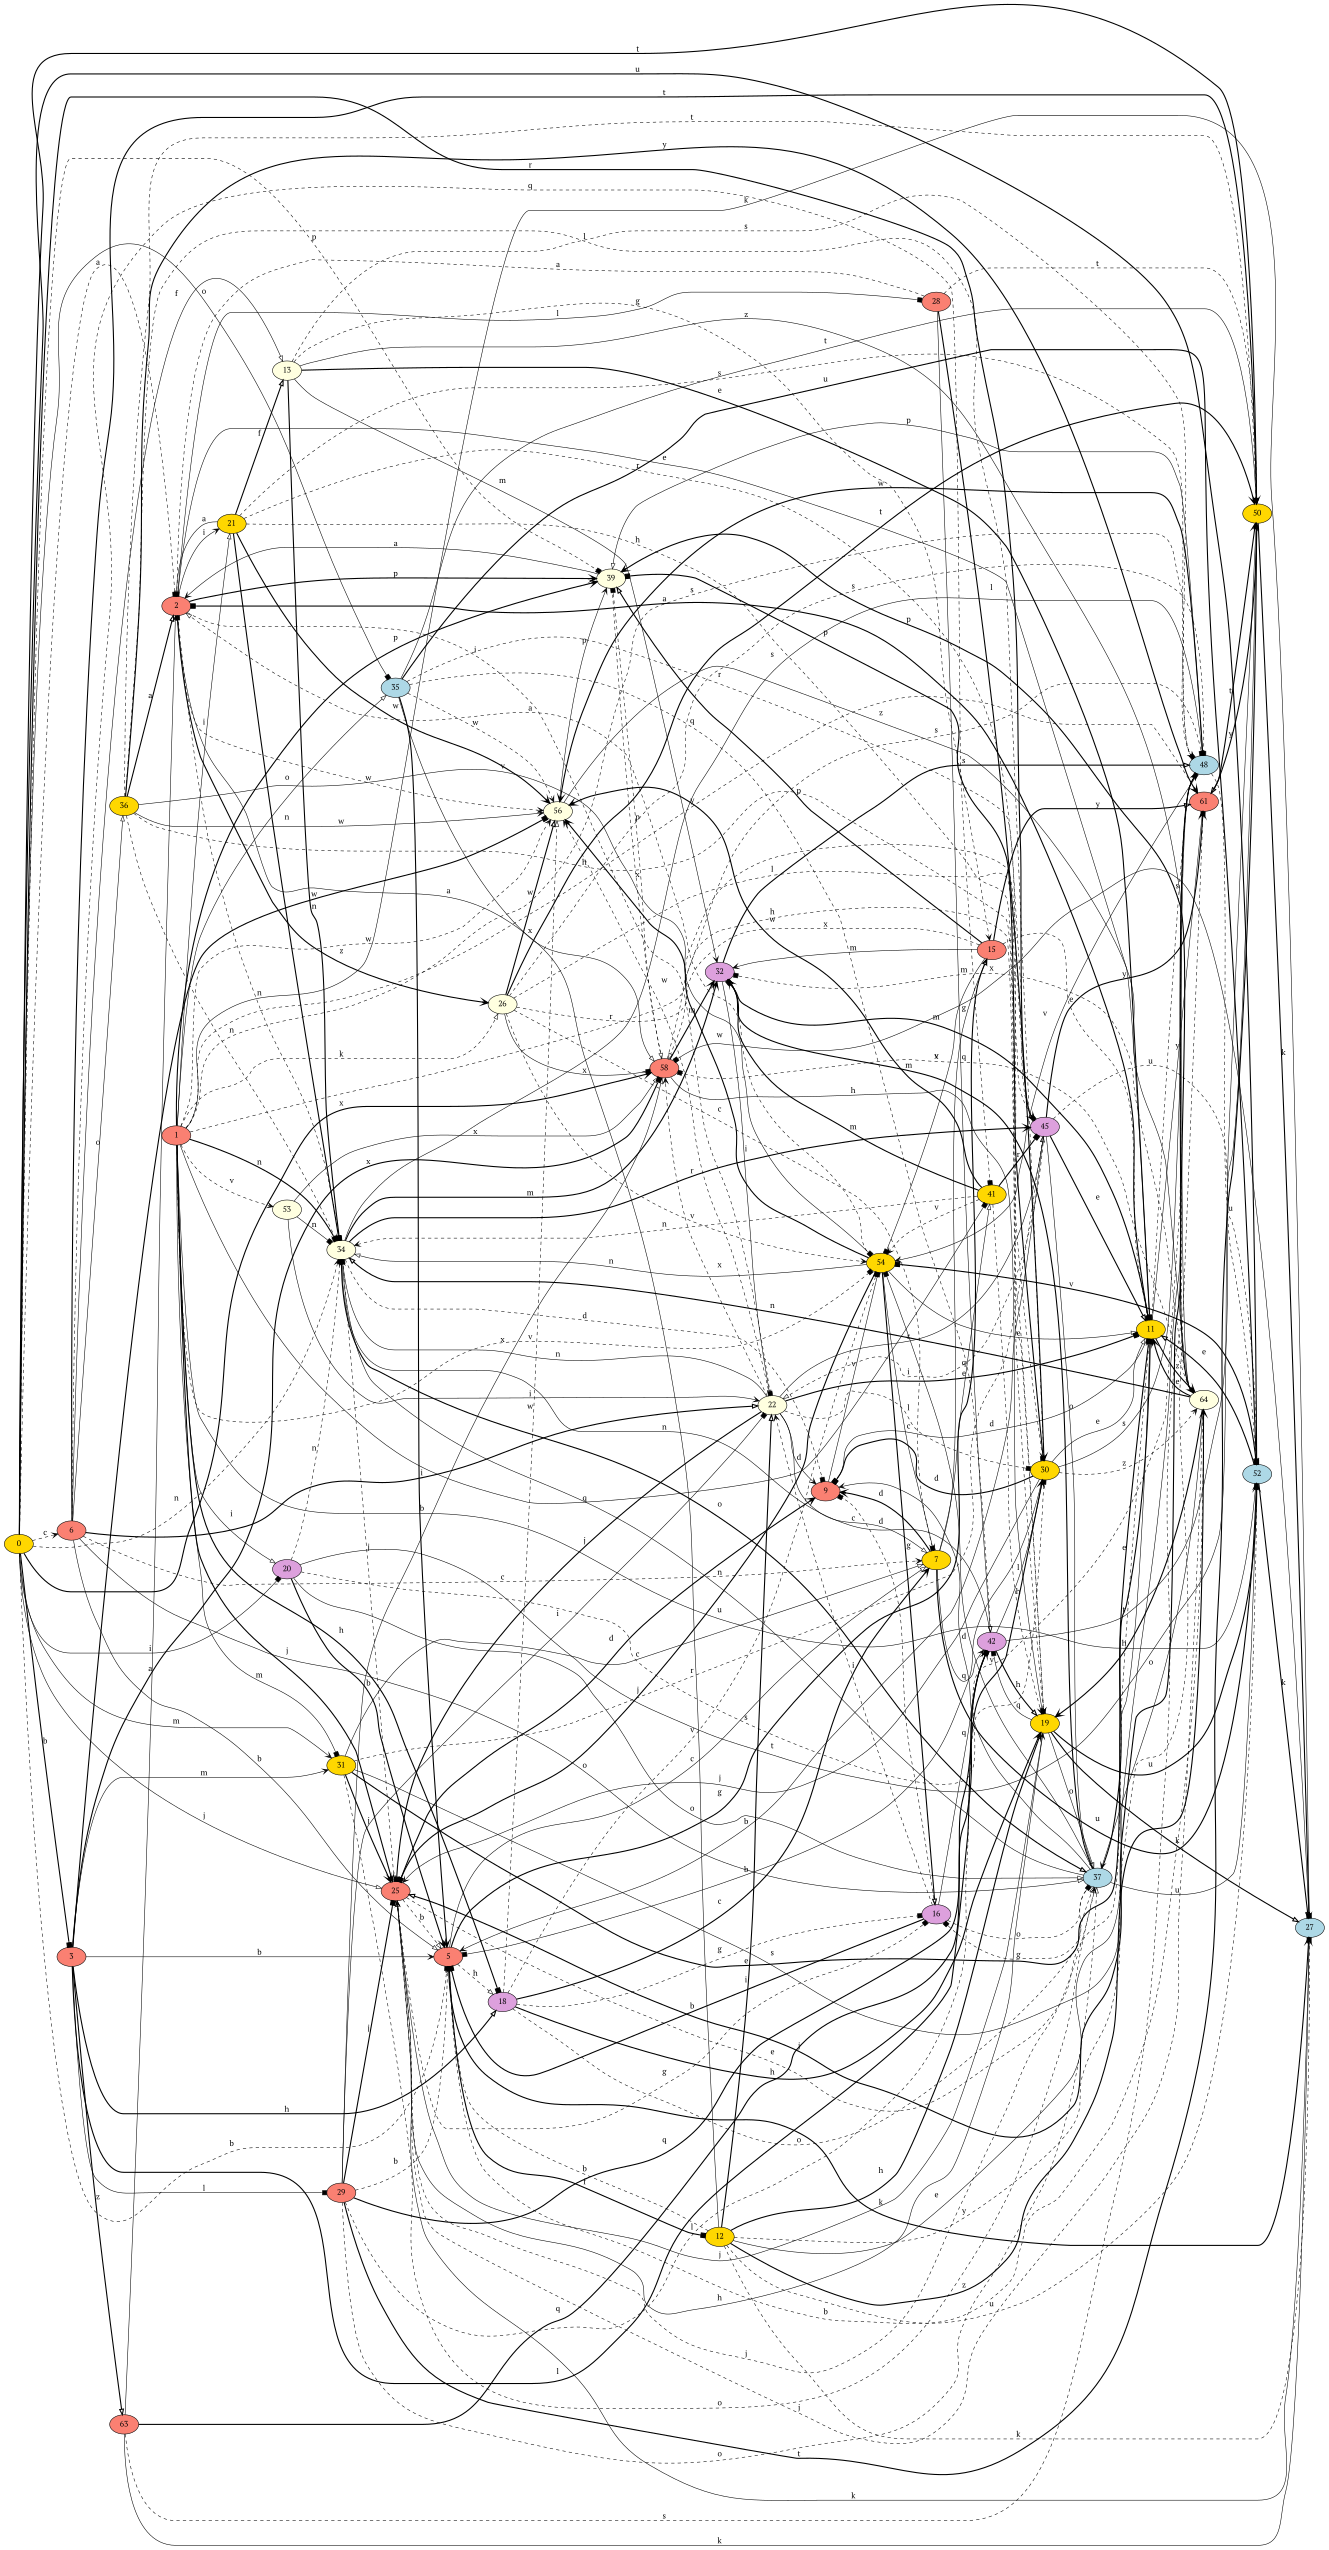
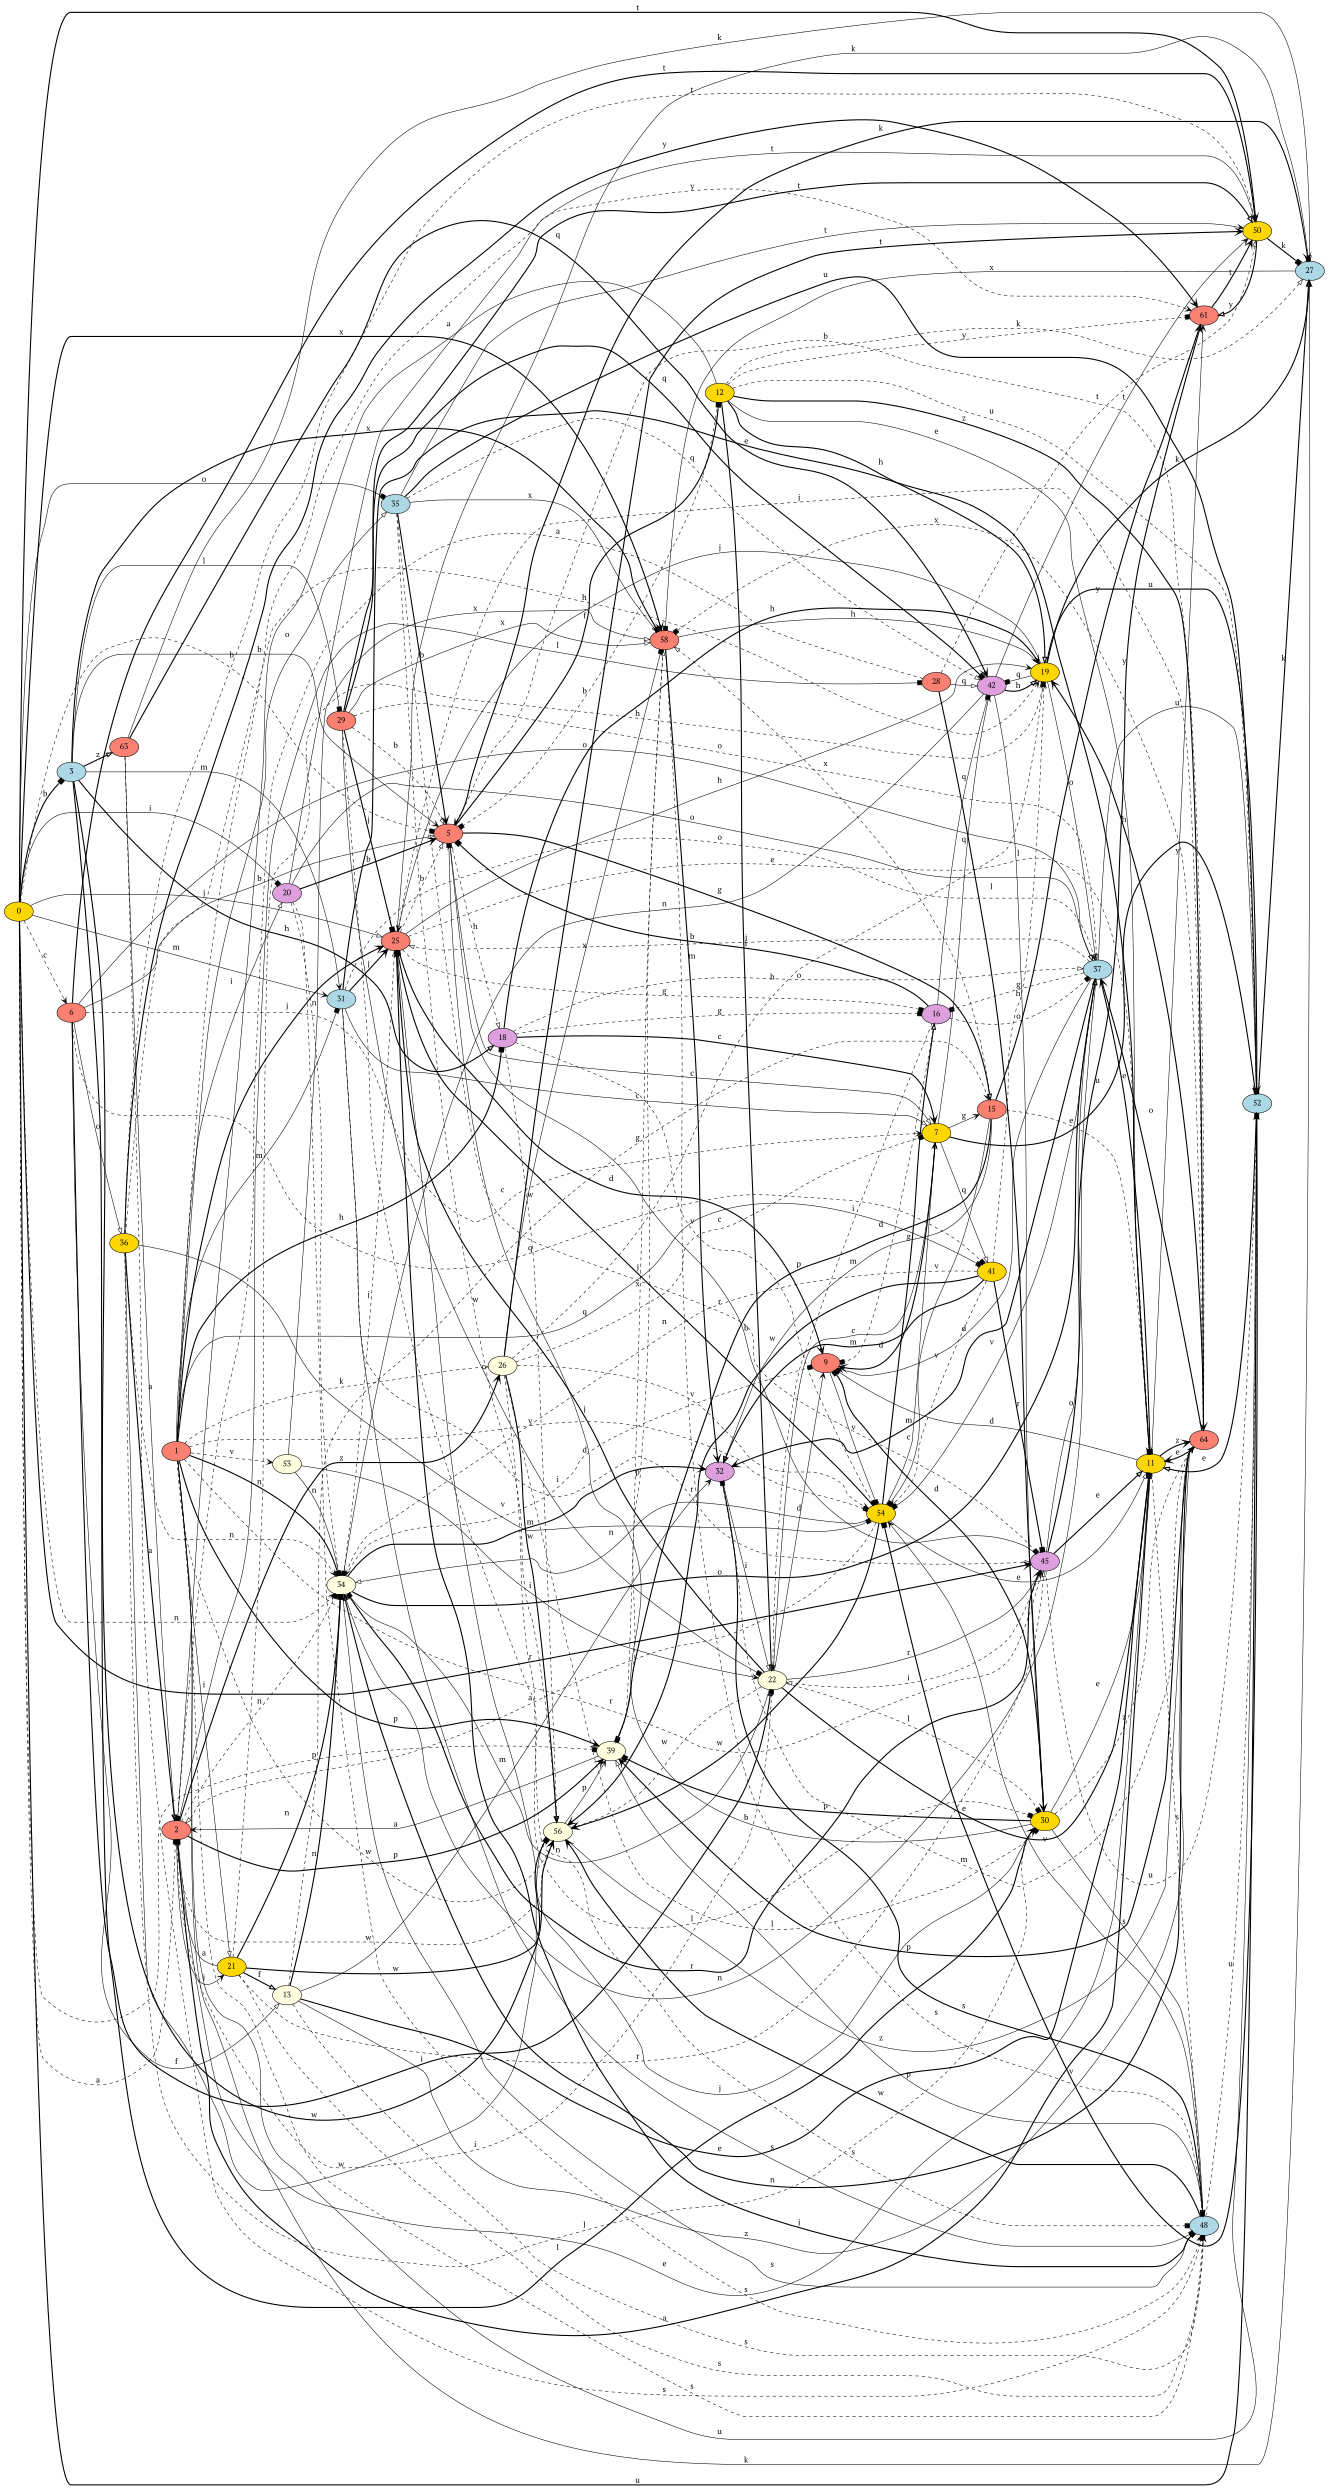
(1008, 1061) -> none
(695, 1246) -> none
(1204, 1400) -> (1204, 1440)
(1179, 1606) -> (1157, 1206)
(341, 1765) -> (341, 999)
(71, 1957) -> (71, 772)
